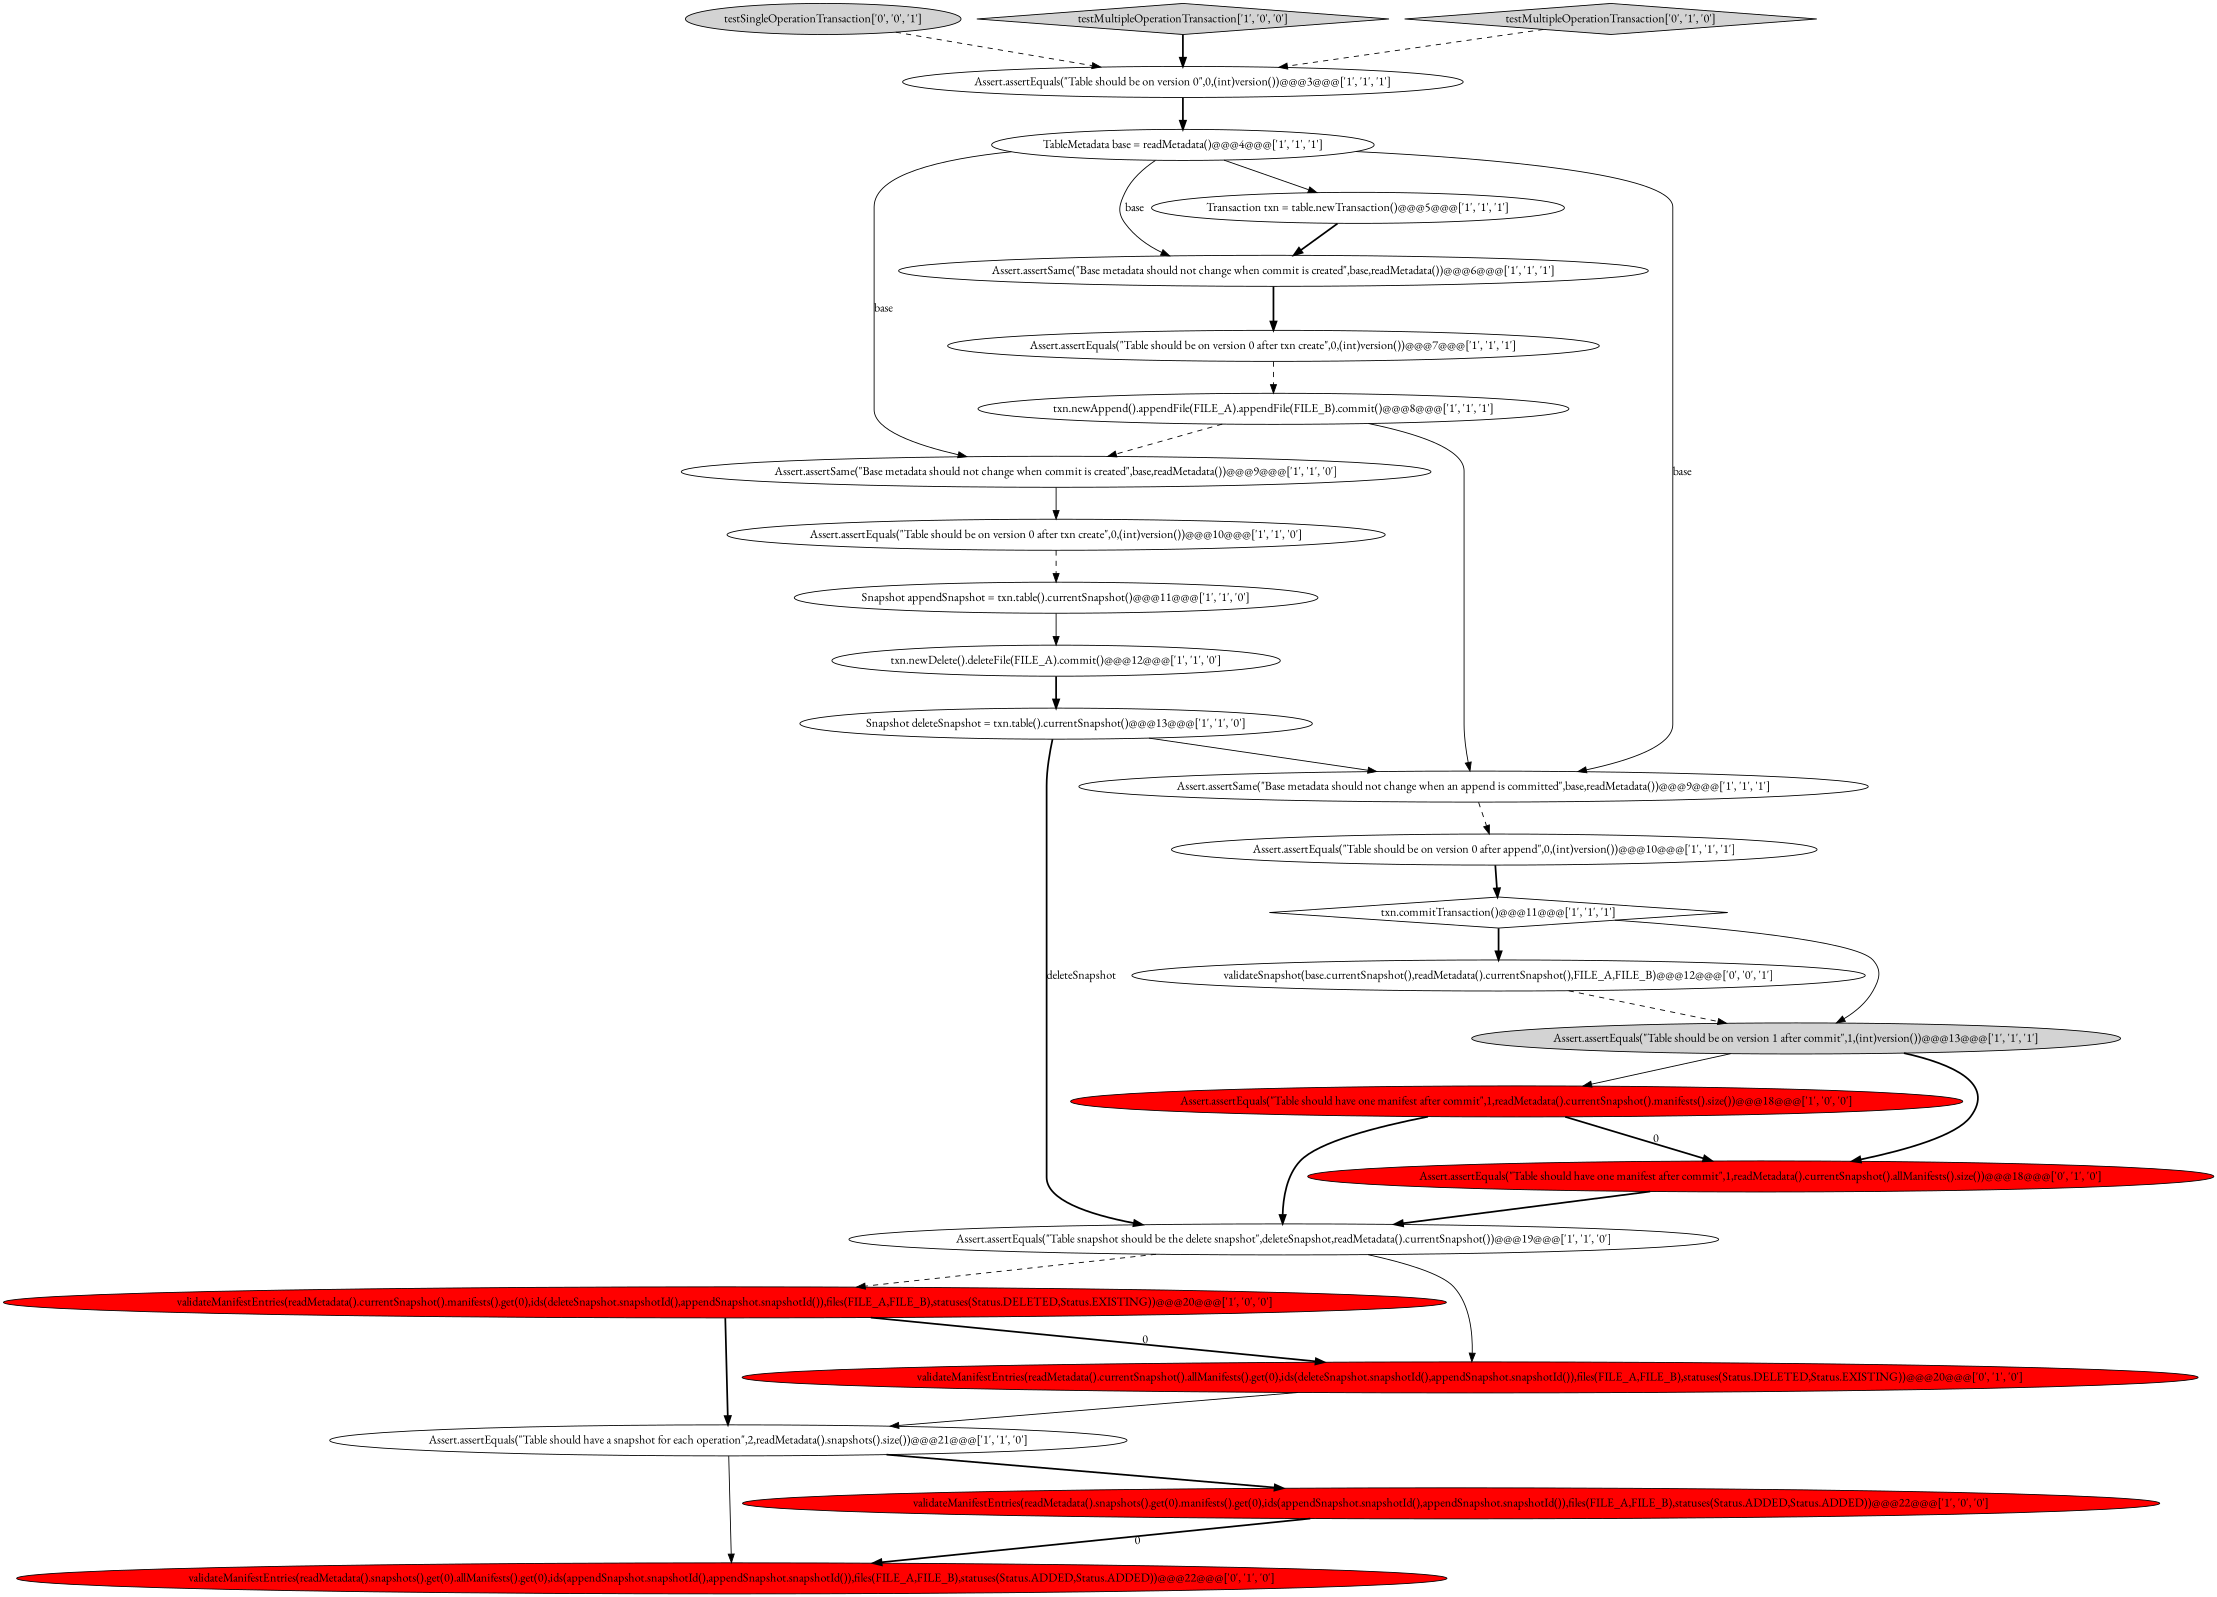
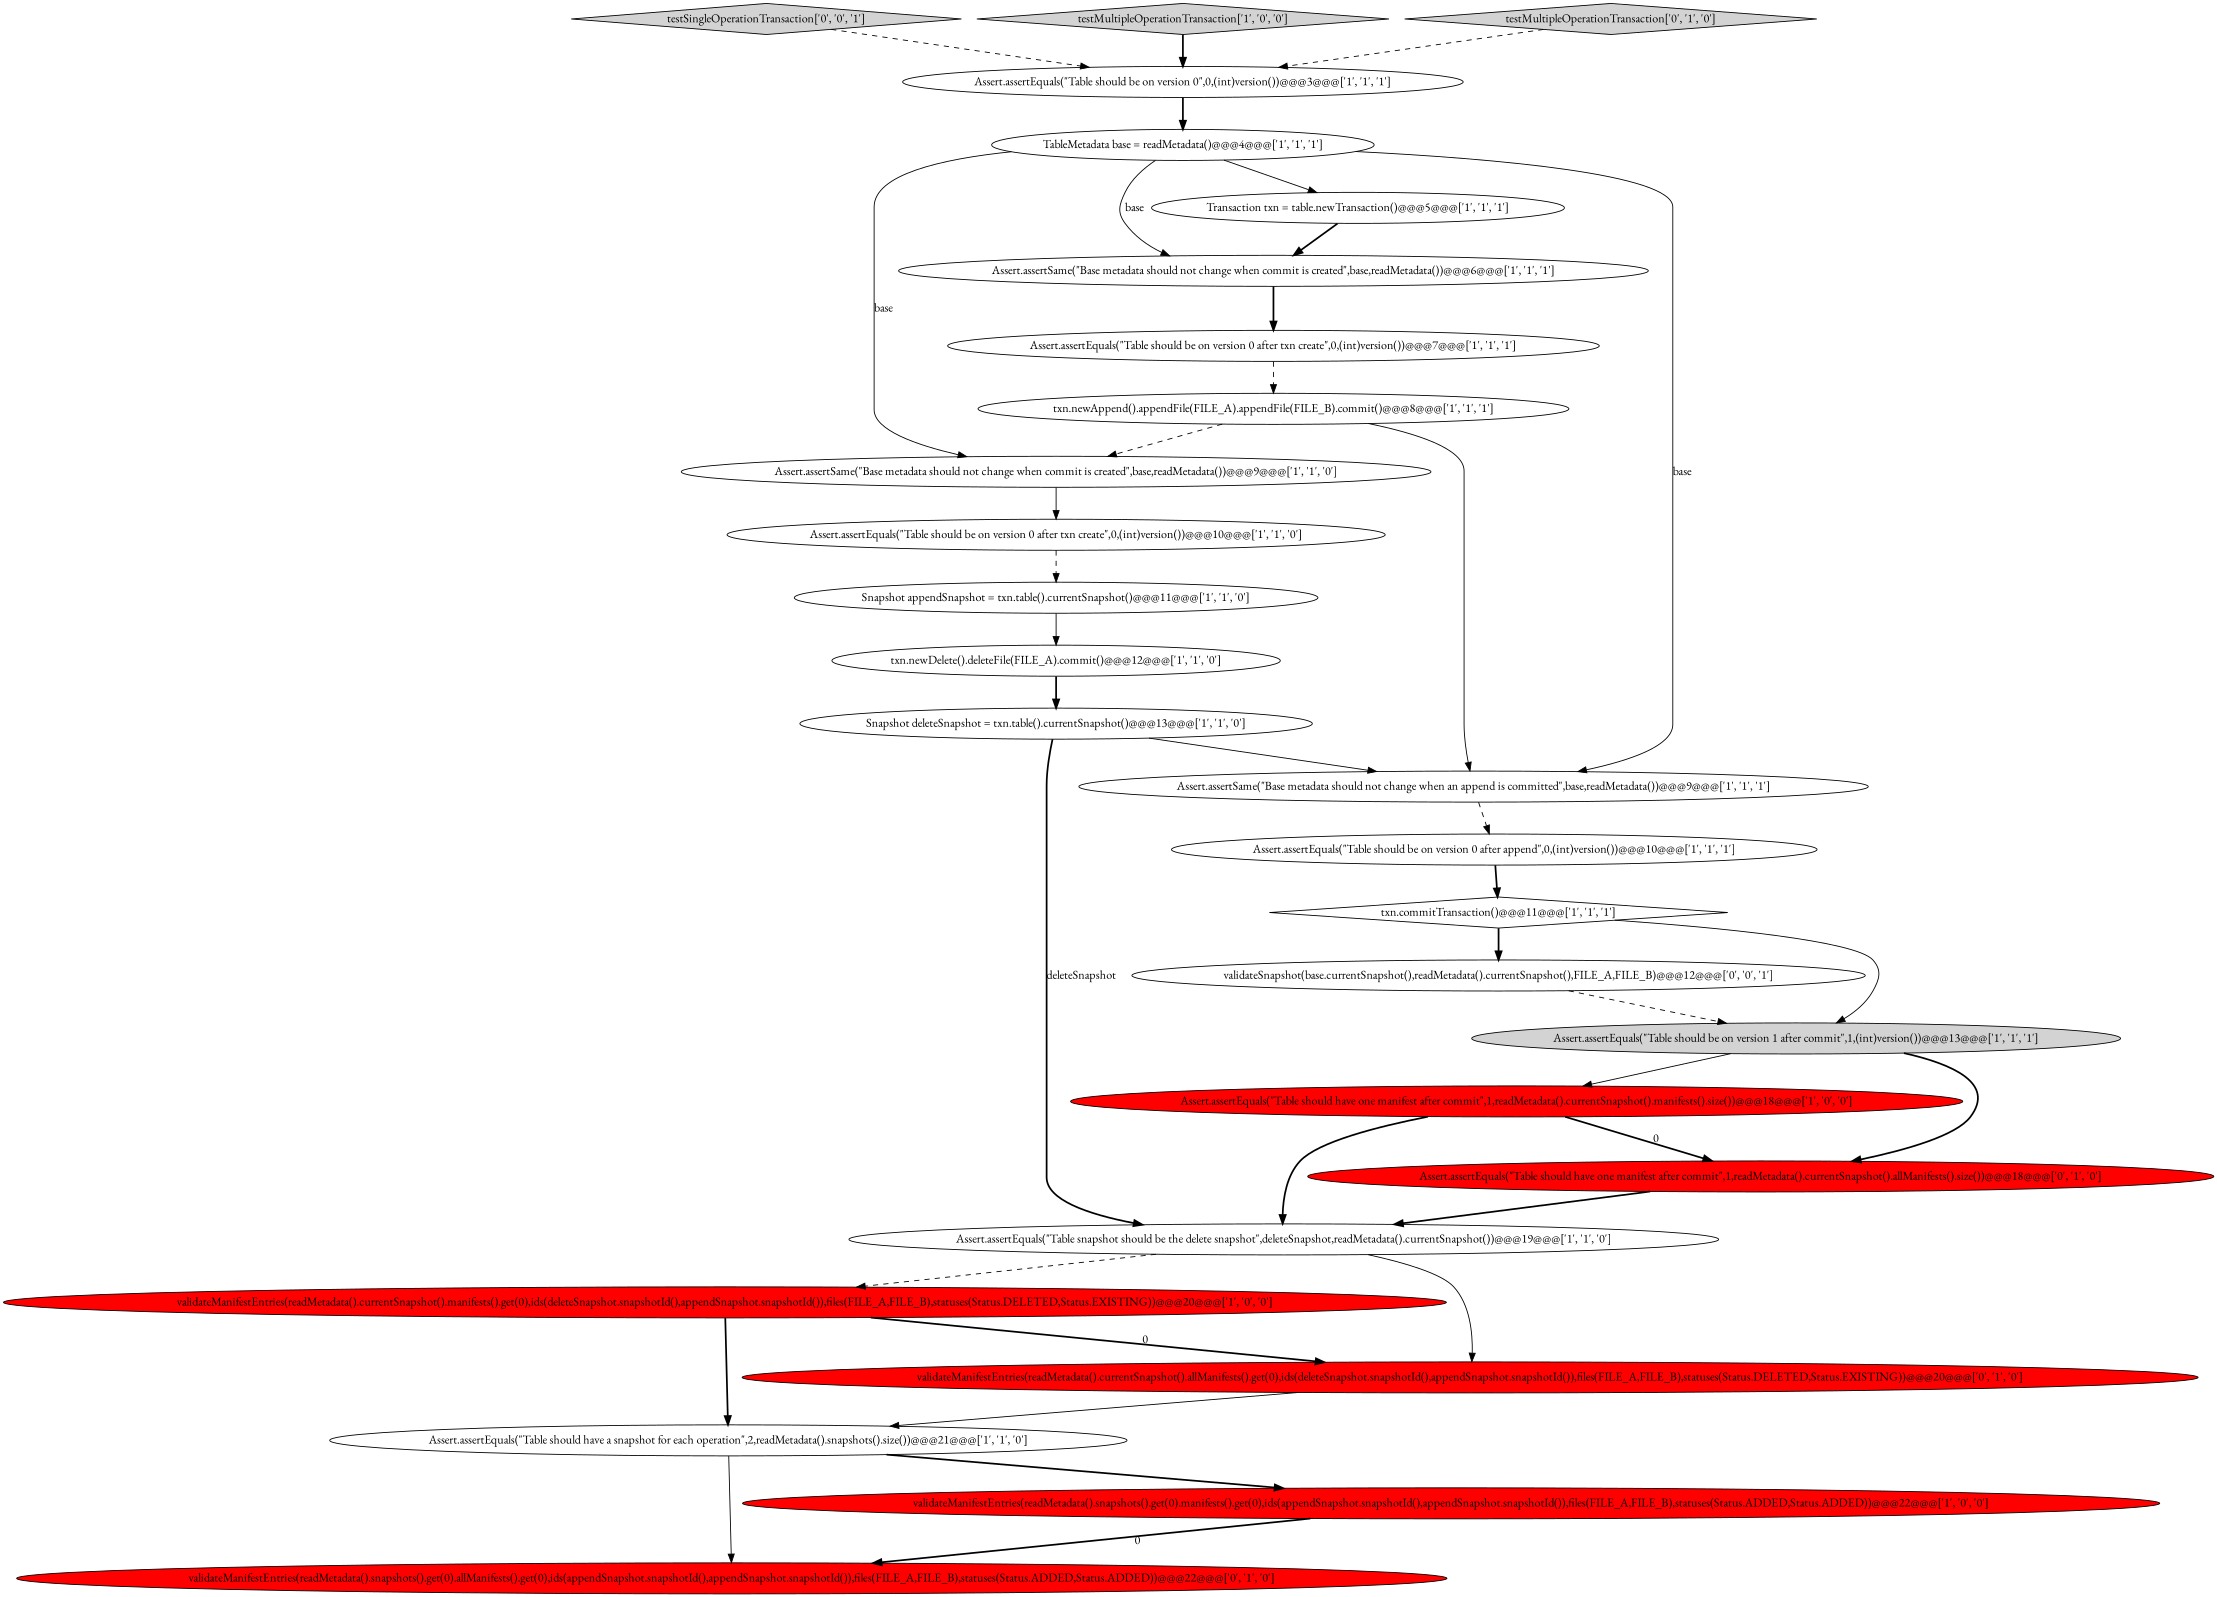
(823, 19) -> (766, 19)
